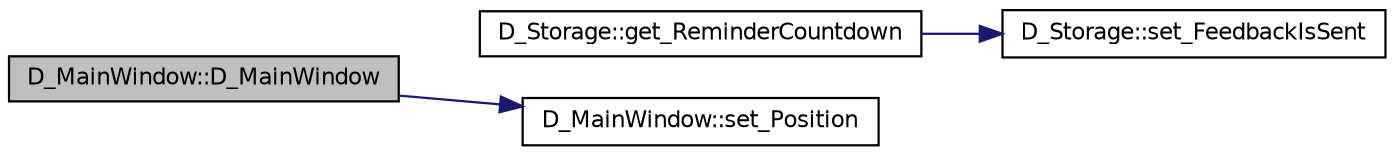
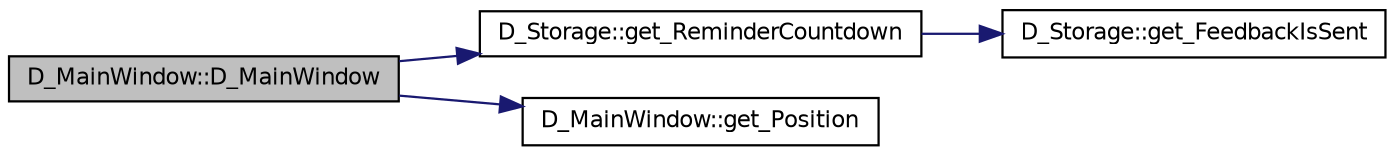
(1194, 34) -> (1194, 34)
none -> (428, 59)
(701, 122) -> (701, 122)
